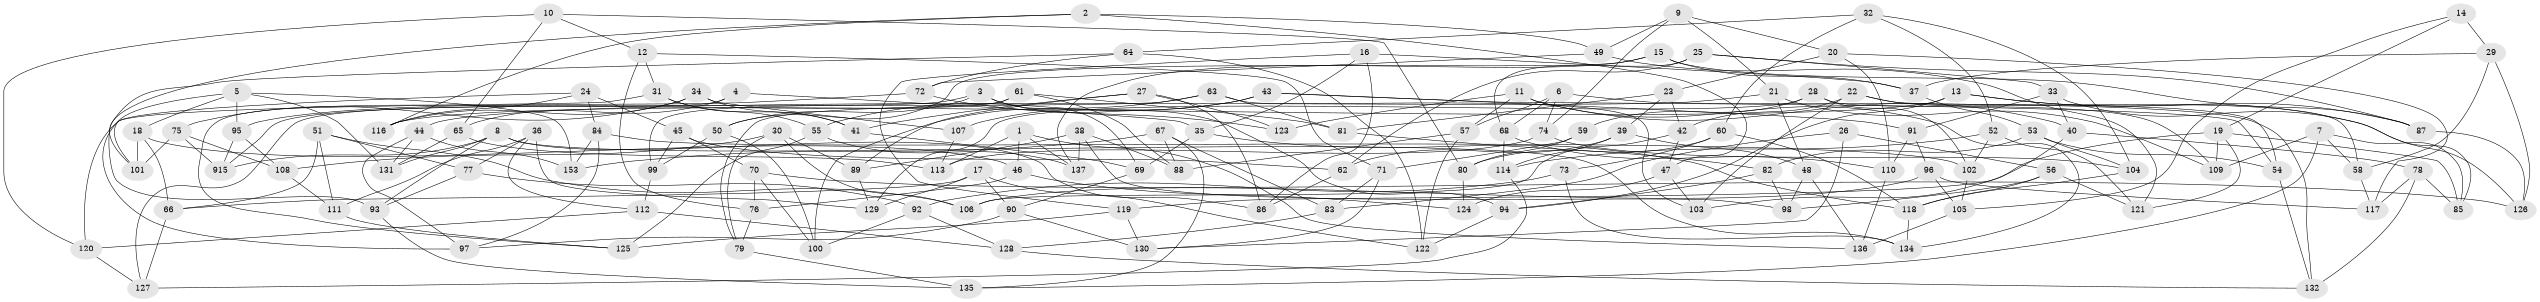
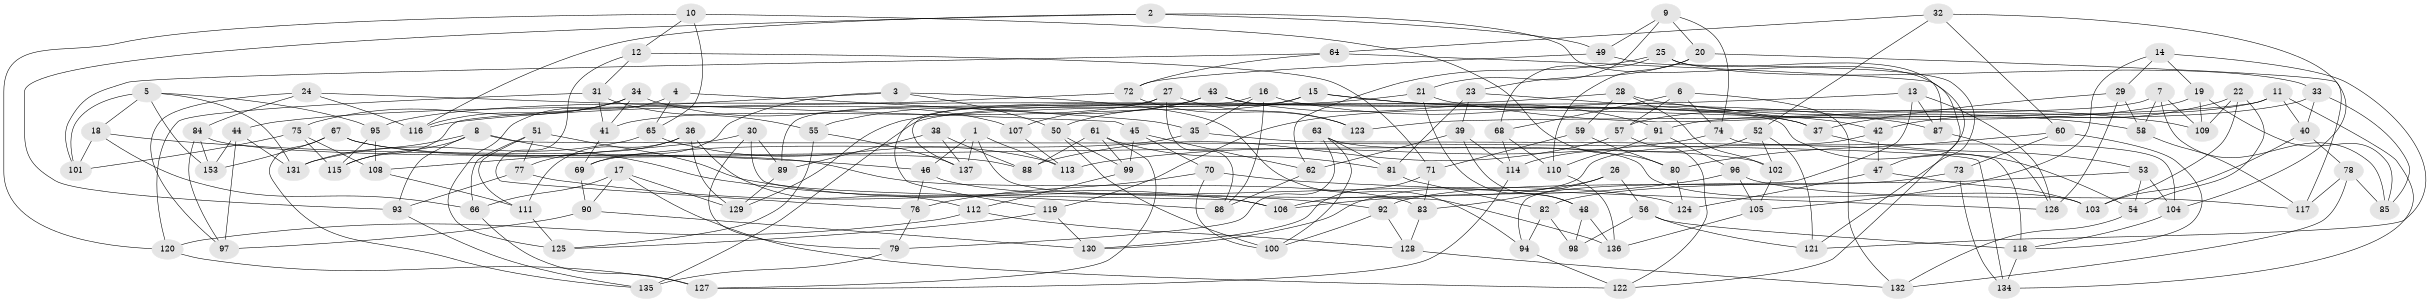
(221, 171) -> (335, 171)
(2218, 192) -> (2315, 230)
(1419, 199) -> none
